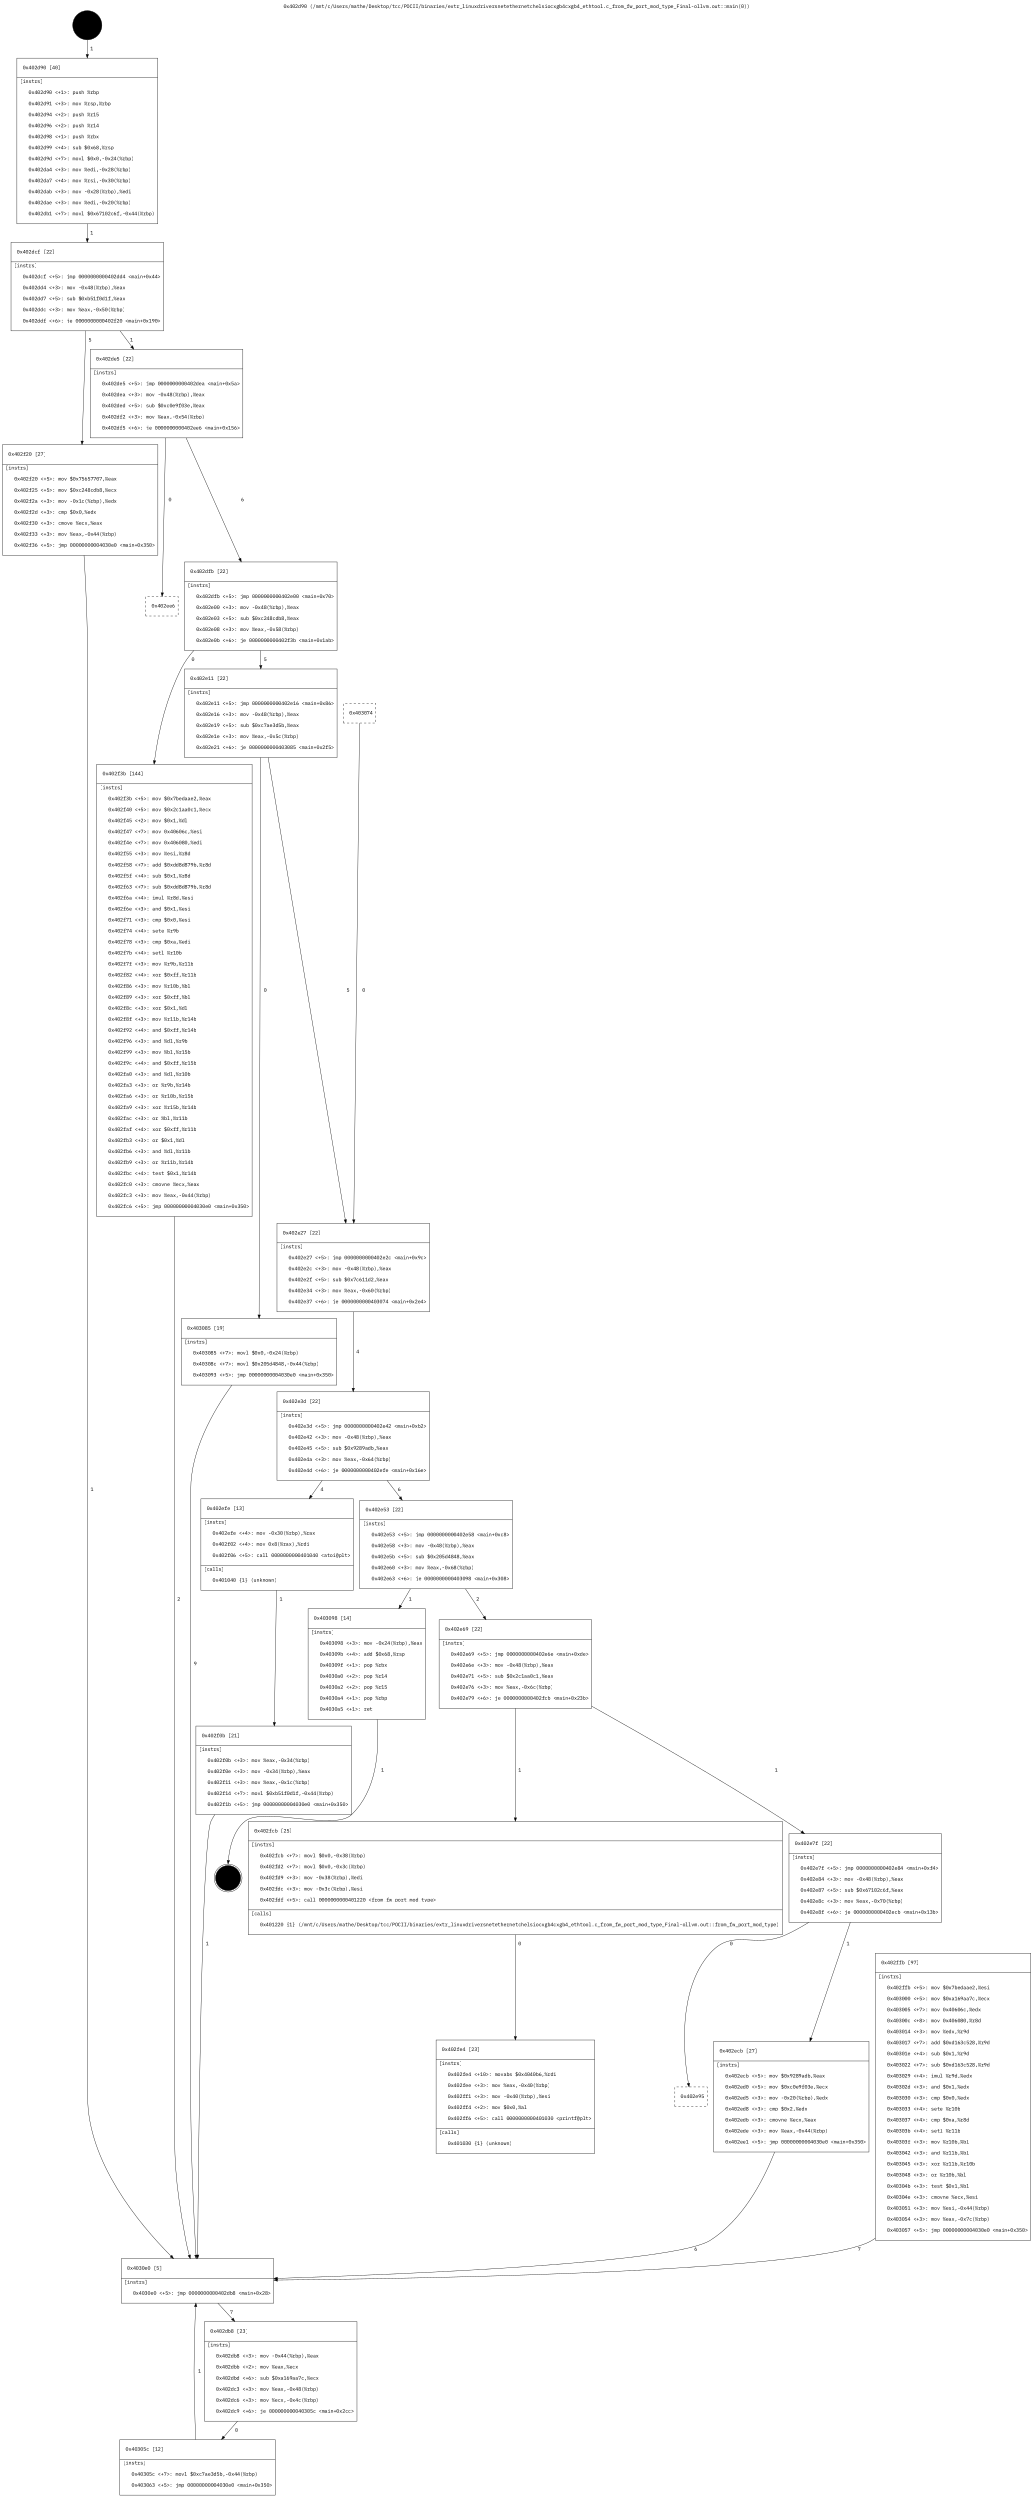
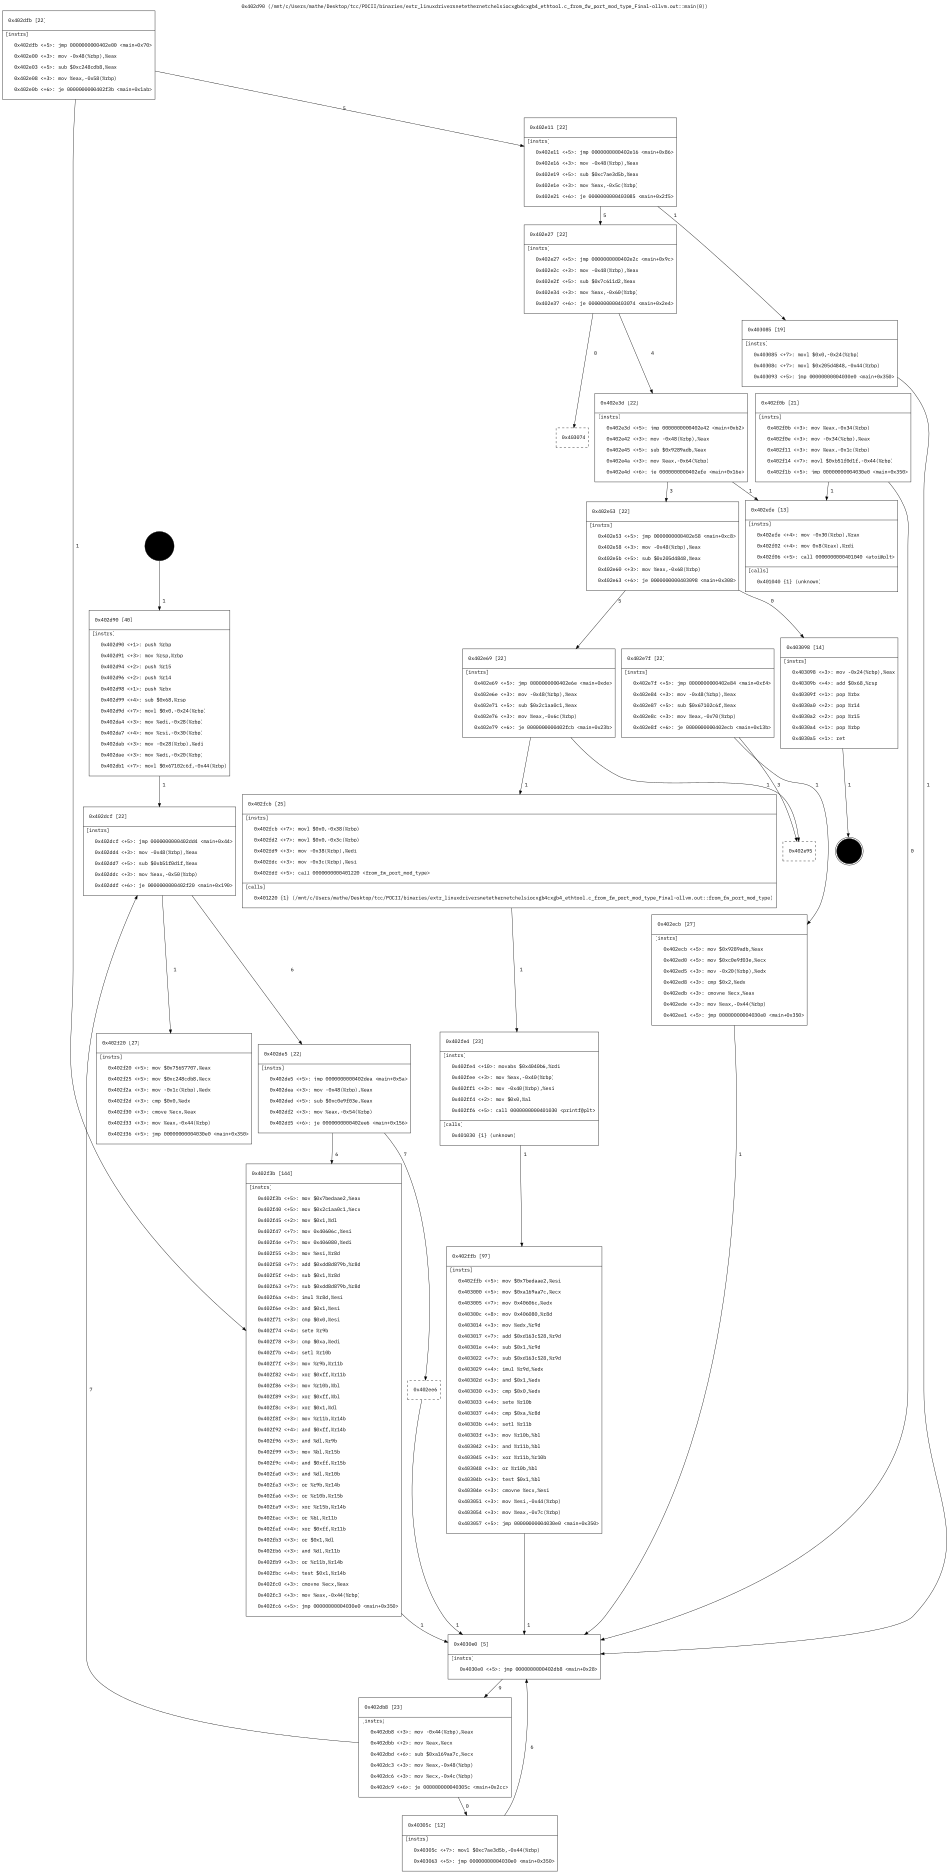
(89, 340) -> (174, 970)
(130, 340) -> (291, 970)
(213, 498) -> (332, 1147)
(169, 500) -> (404, 1155)
(192, 660) -> (76, 546)
(357, 971) -> (584, 369)
(264, 990) -> (674, 216)
none -> (521, 1194)
(88, 1418) -> (414, 1522)
none -> (87, 1423)
(321, 1490) -> (749, 491)
(398, 1490) -> (670, 491)
(177, 1599) -> (421, 1625)
(409, 1599) -> (771, 601)
(476, 1599) -> (618, 601)
(275, 1656) -> (828, 489)
(194, 1664) -> (927, 785)
(698, 1767) -> (693, 783)
(206, 1944) -> (911, 851)
(518, 1944) -> (520, 970)
(730, 1944) -> (777, 785)
(694, 2249) -> (739, 1155)
(858, 2249) -> (527, 1625)
(230, 2312) -> (498, 1688)
(198, 2371) -> (530, 1747)
